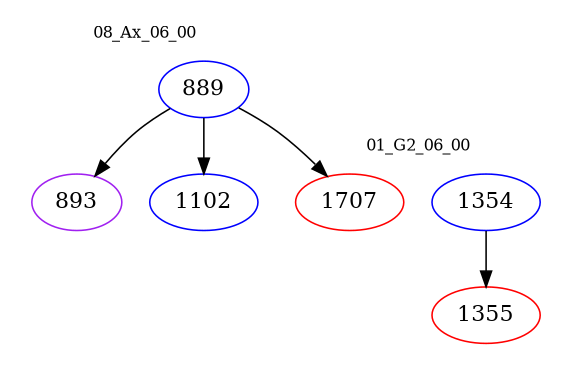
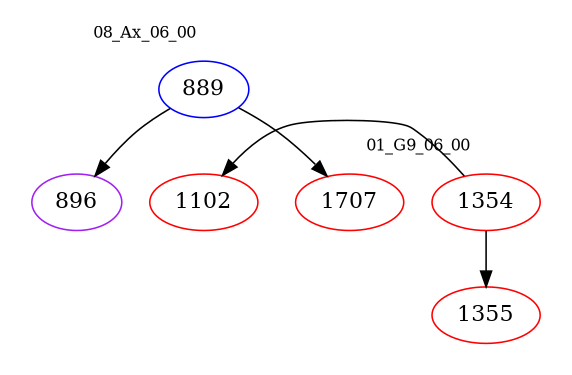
(204, 138) -> (352, 120)
(419, 147) -> (419, 147)
(77, 202) -> (77, 202)
(204, 202) -> (204, 202)
(486, 202) -> (486, 202)
